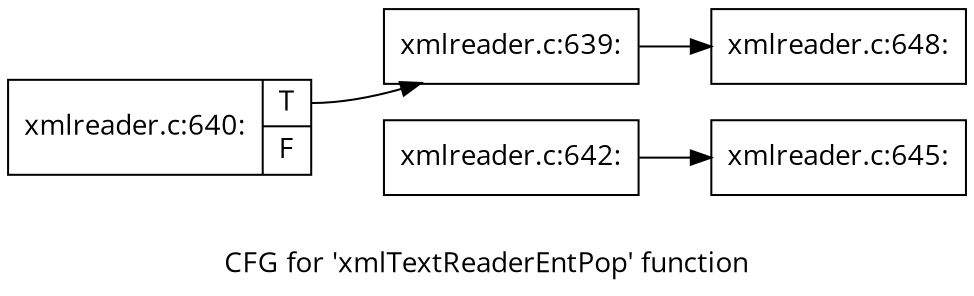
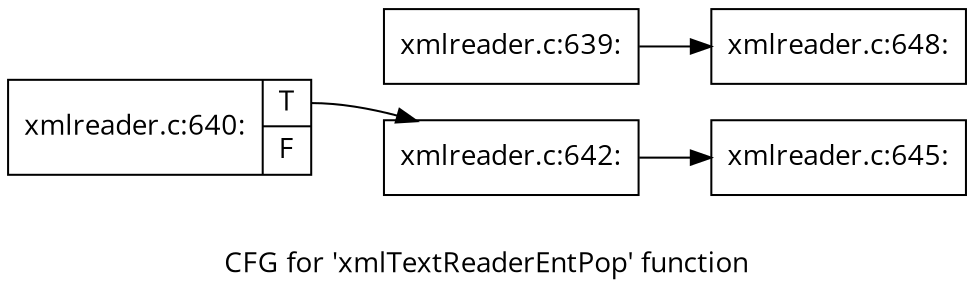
(357, 99) -> (355, 107)
